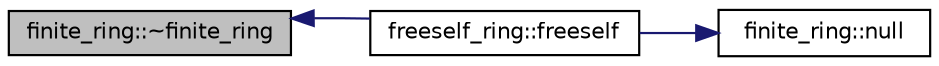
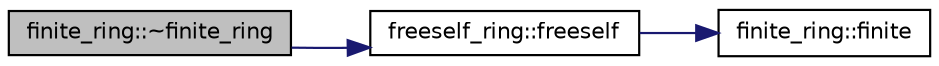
(342, 18) -> (319, 48)
(824, 33) -> (824, 33)
